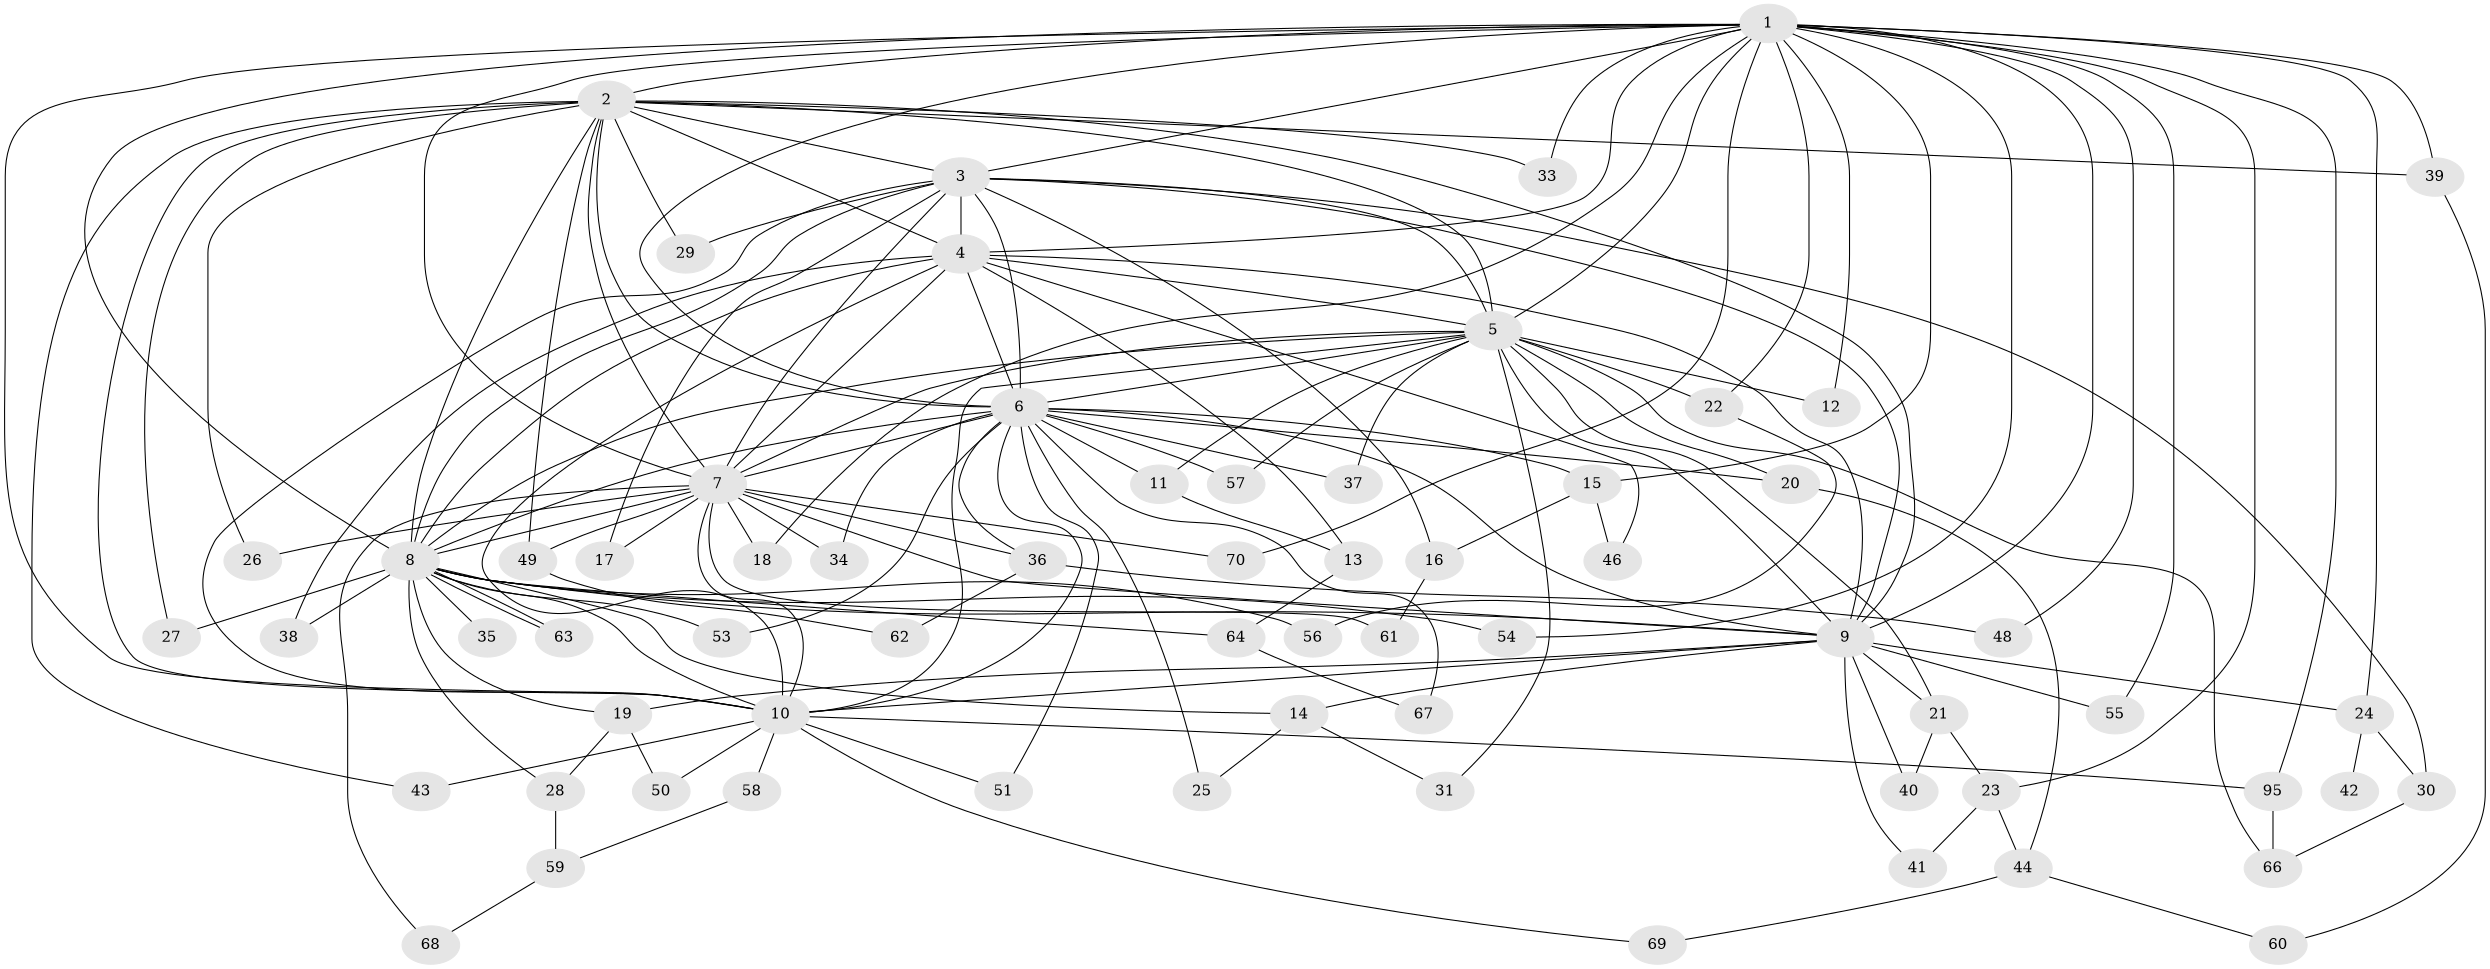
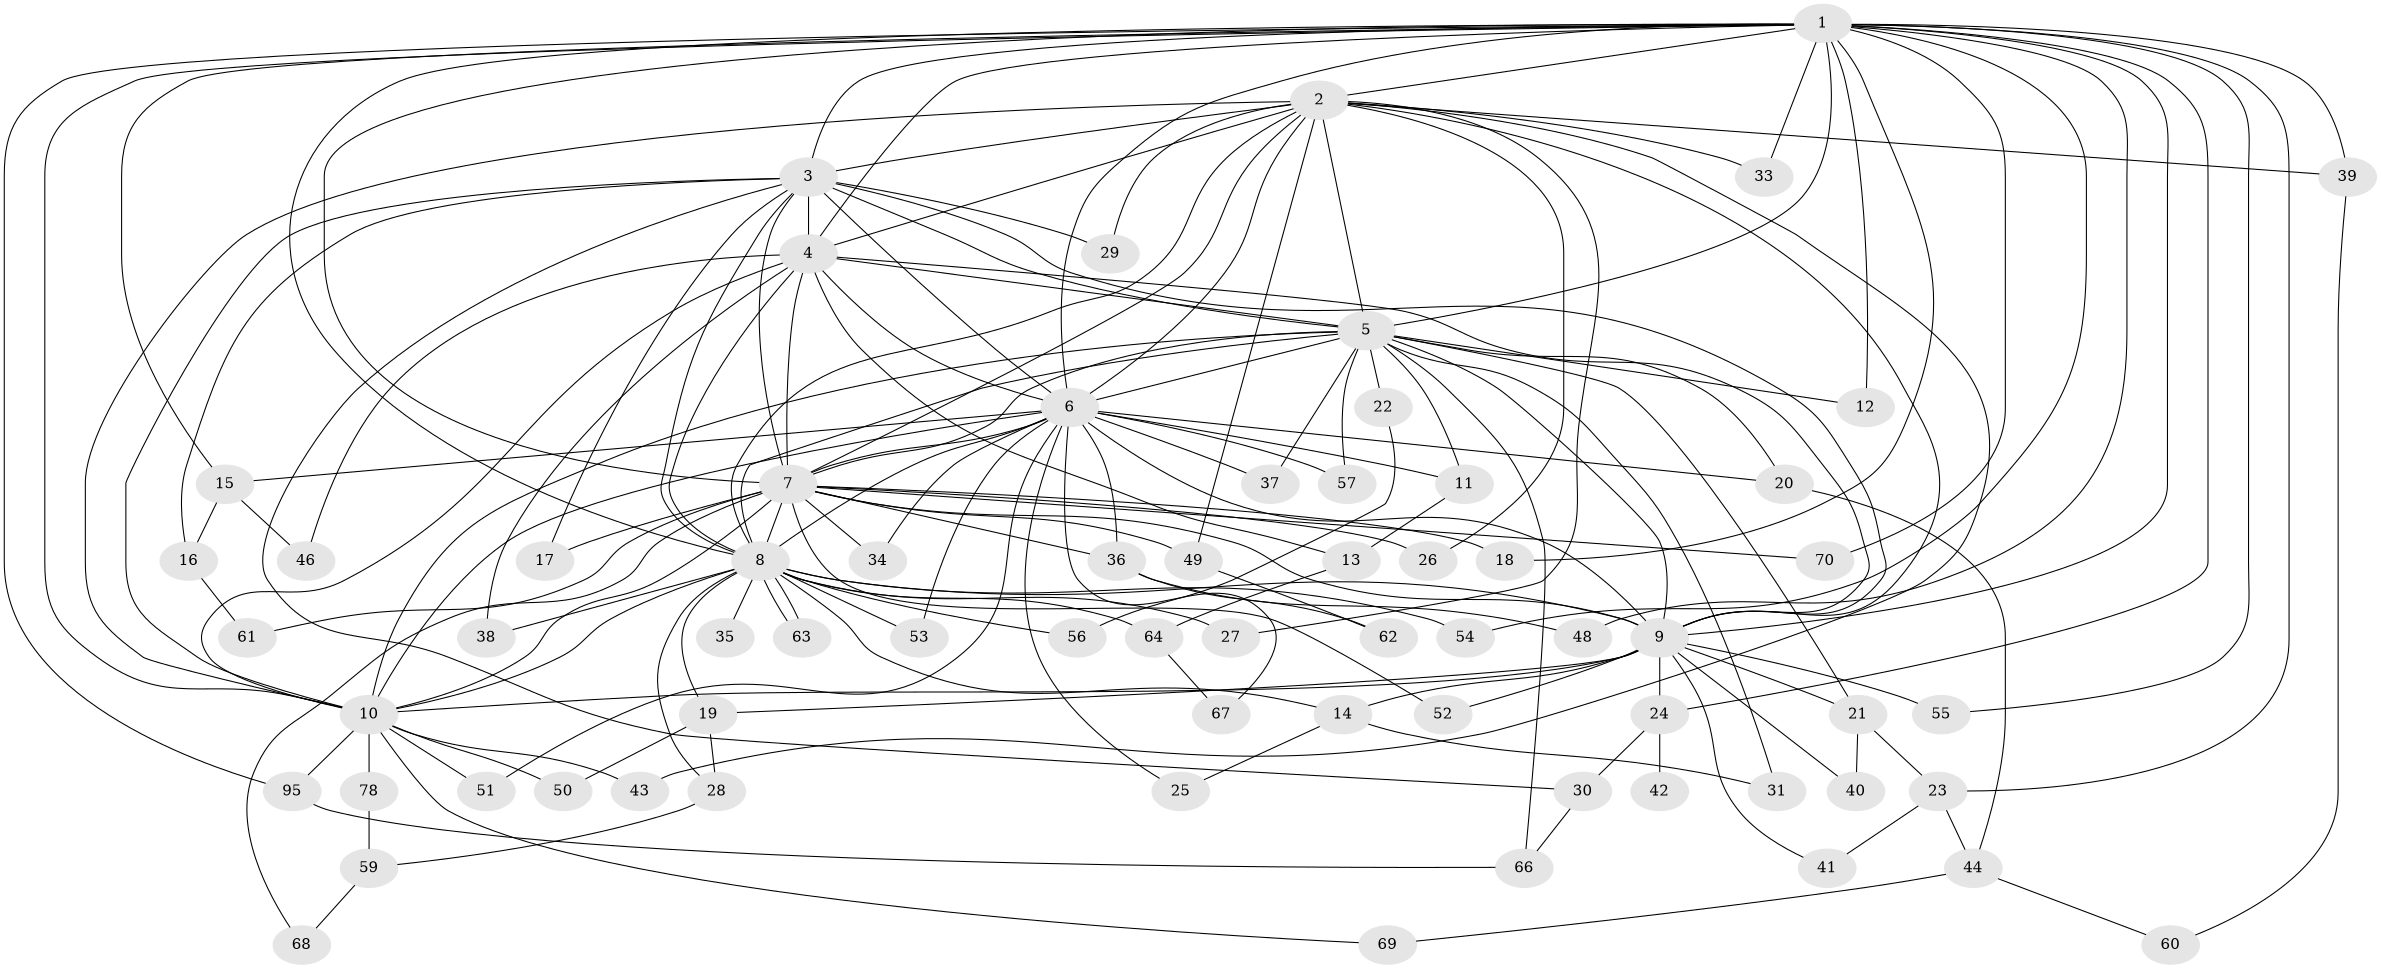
(1809, 227) -> none
none -> (1443, 715)
(752, 791) -> (369, 791)
